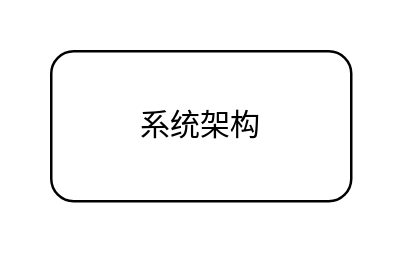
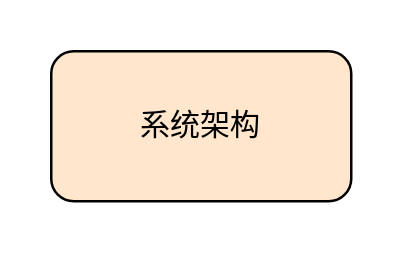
(201, 126) -> (201, 126)
